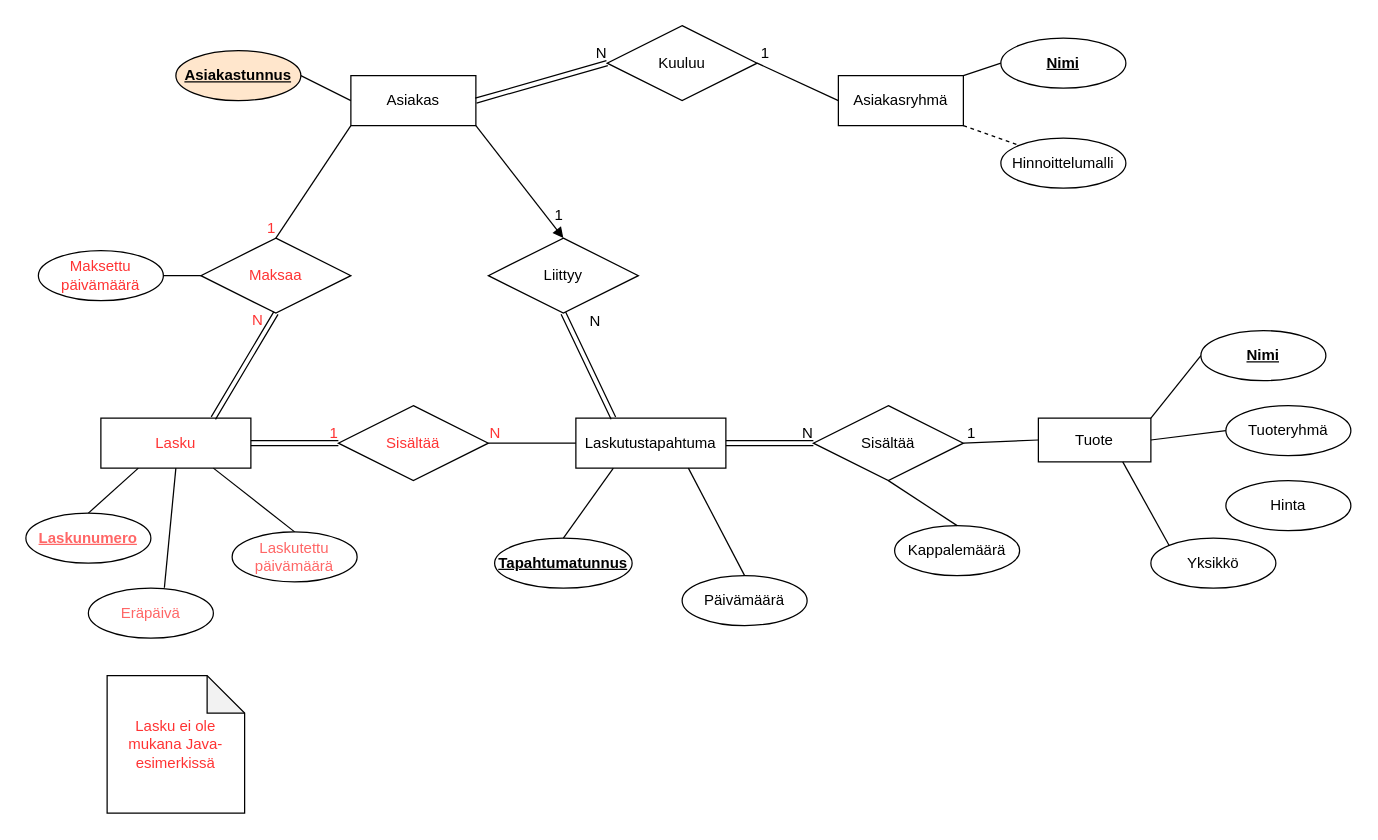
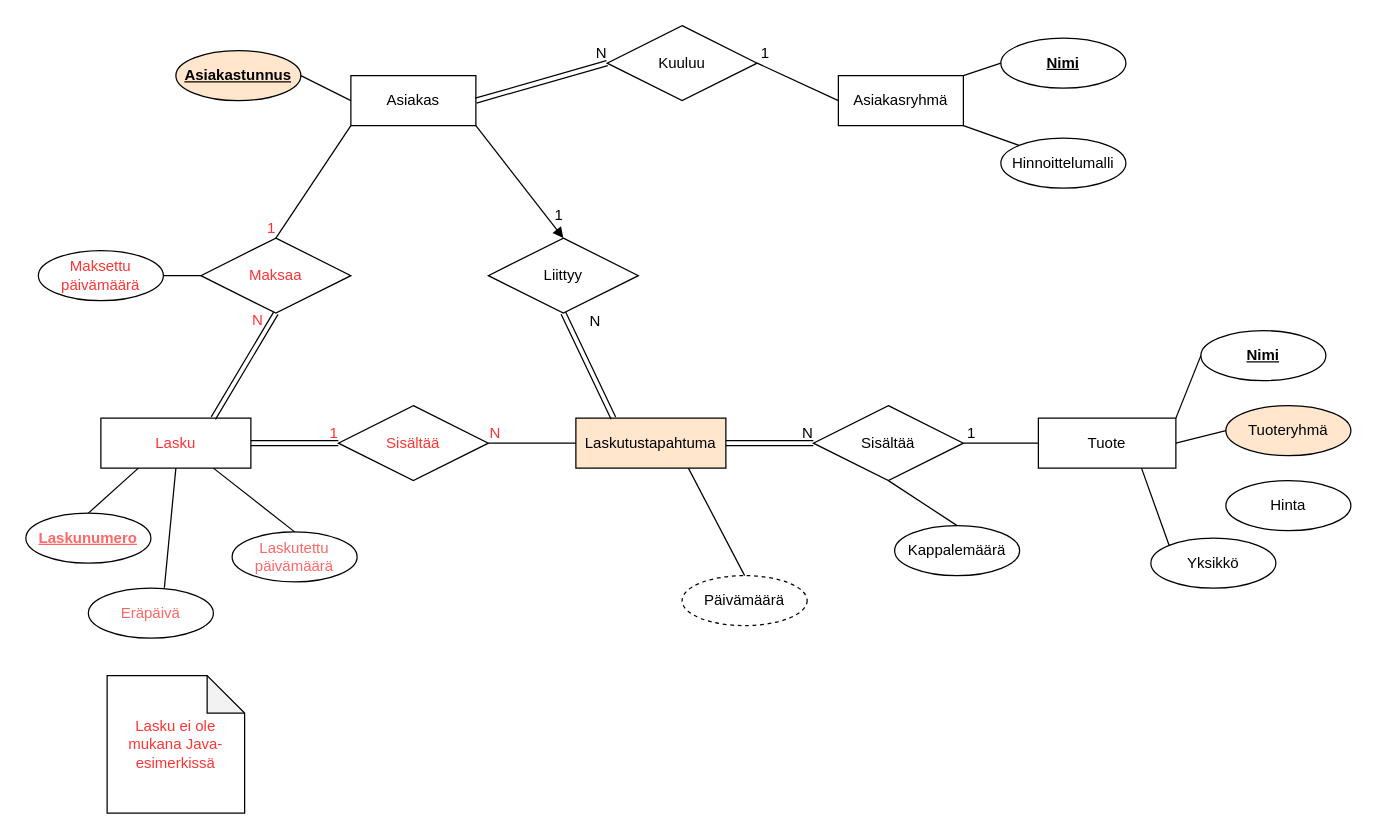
(991, 136) -> (991, 136)
(1288, 431) -> (1288, 431)
(1094, 440) -> (1107, 443)
(651, 443) -> (651, 443)
(588, 503) -> none
(563, 563) -> none
(744, 601) -> (744, 601)
